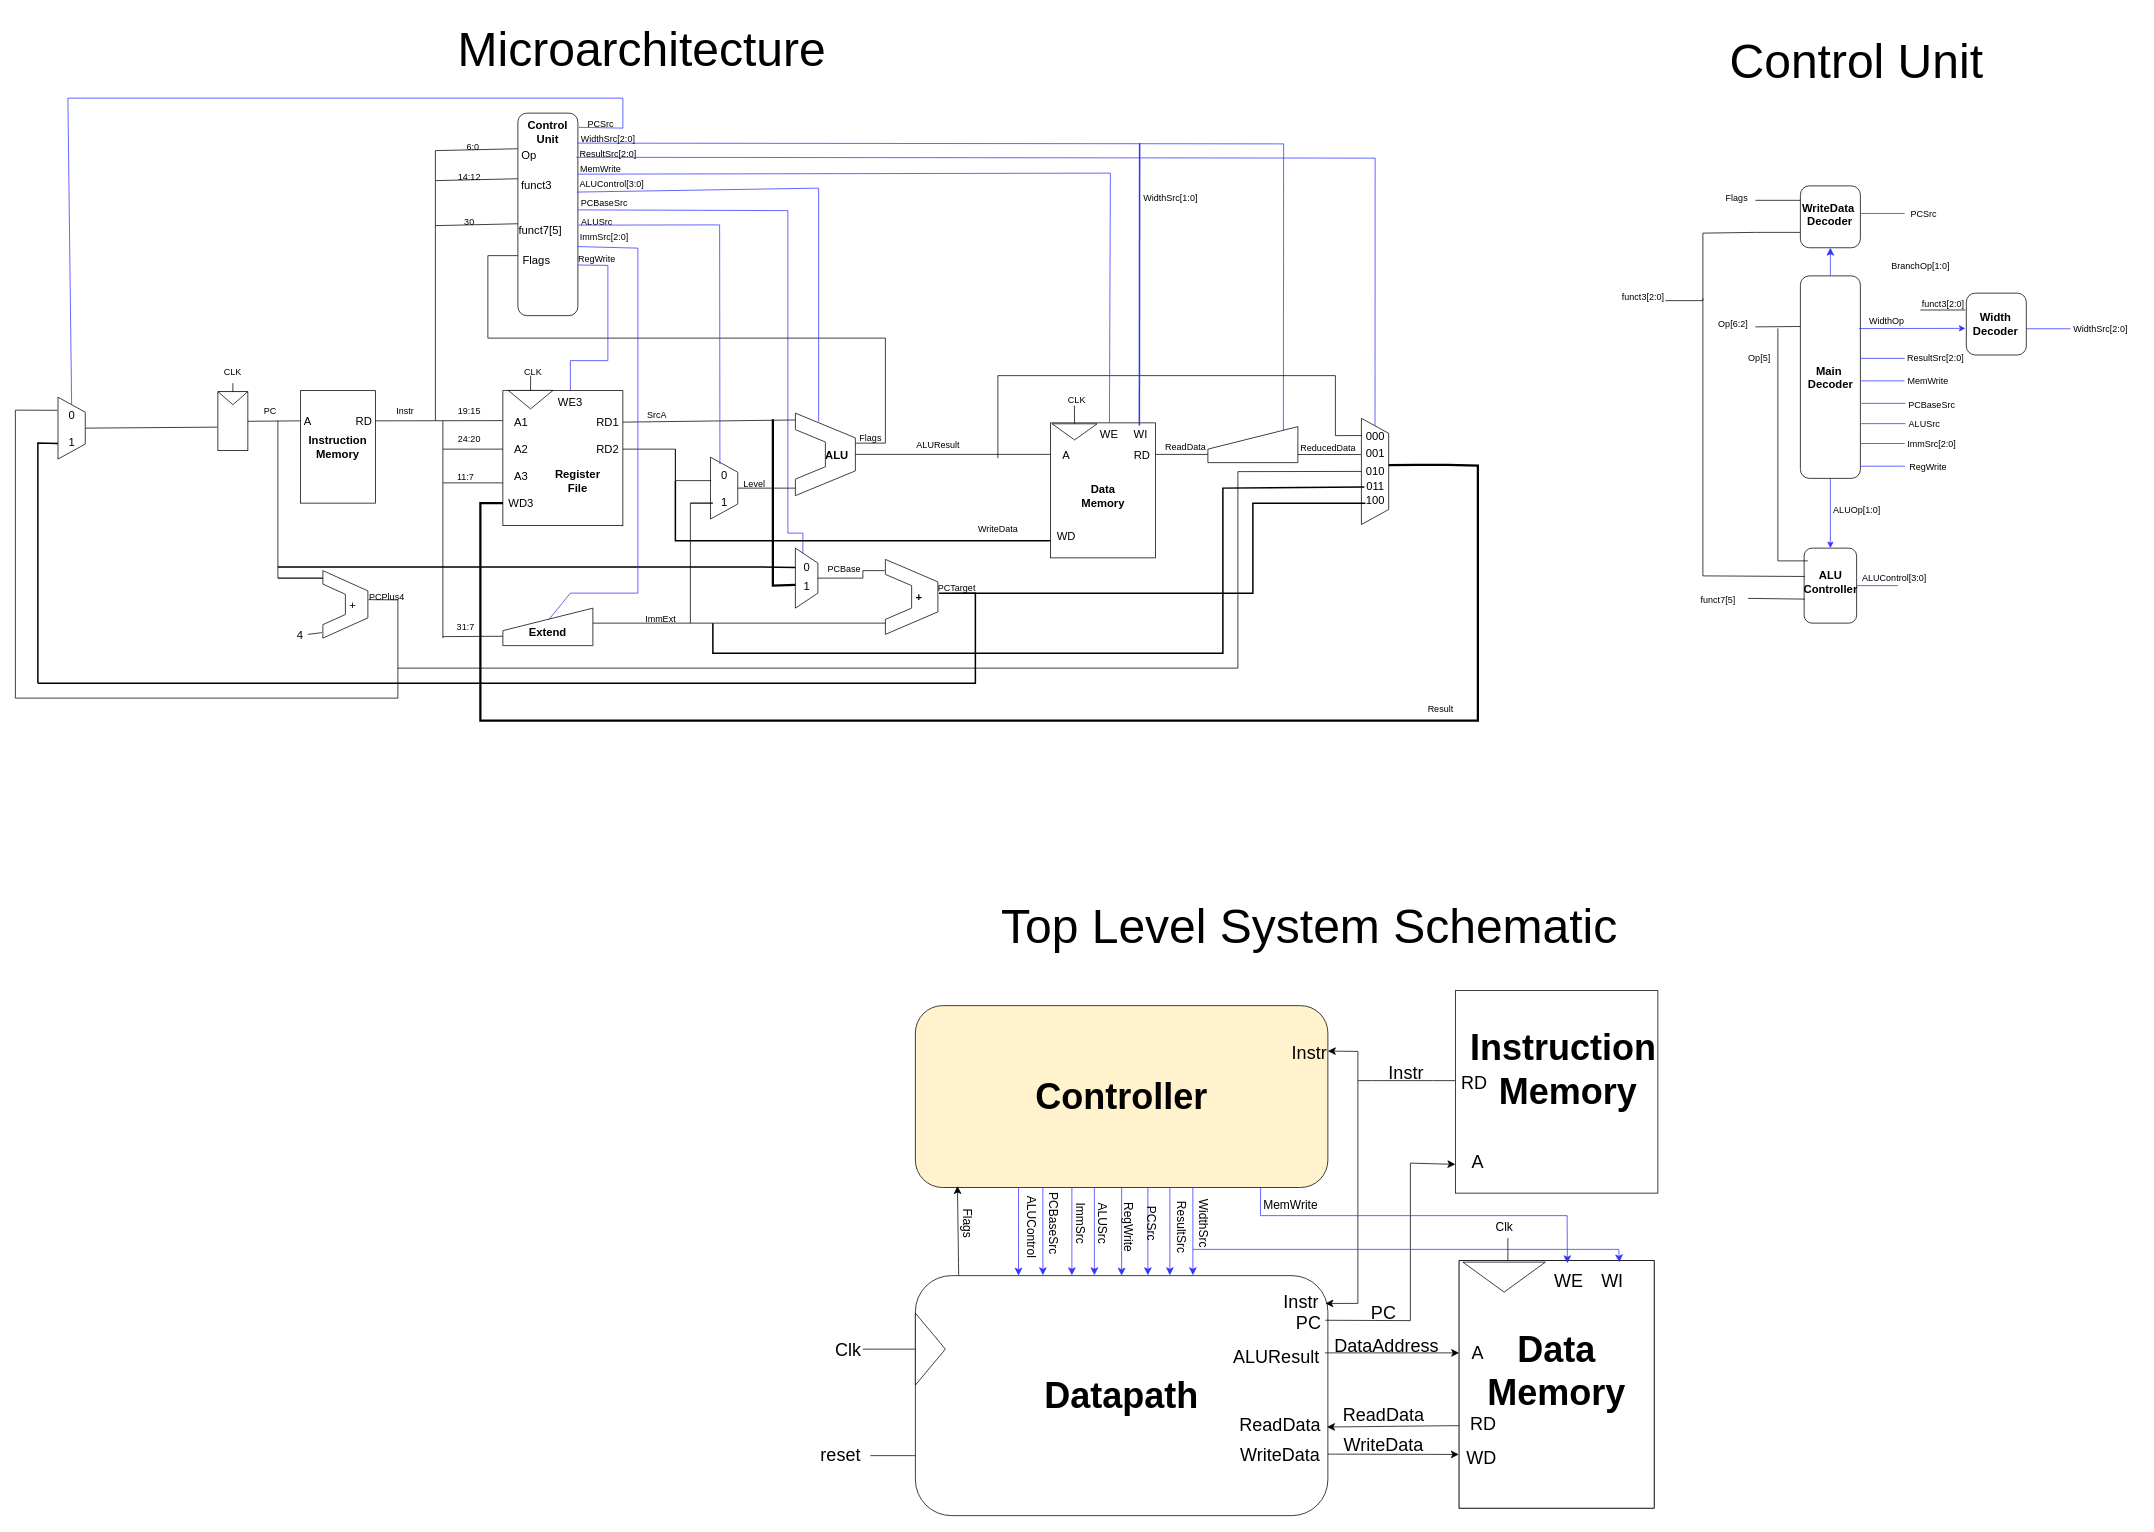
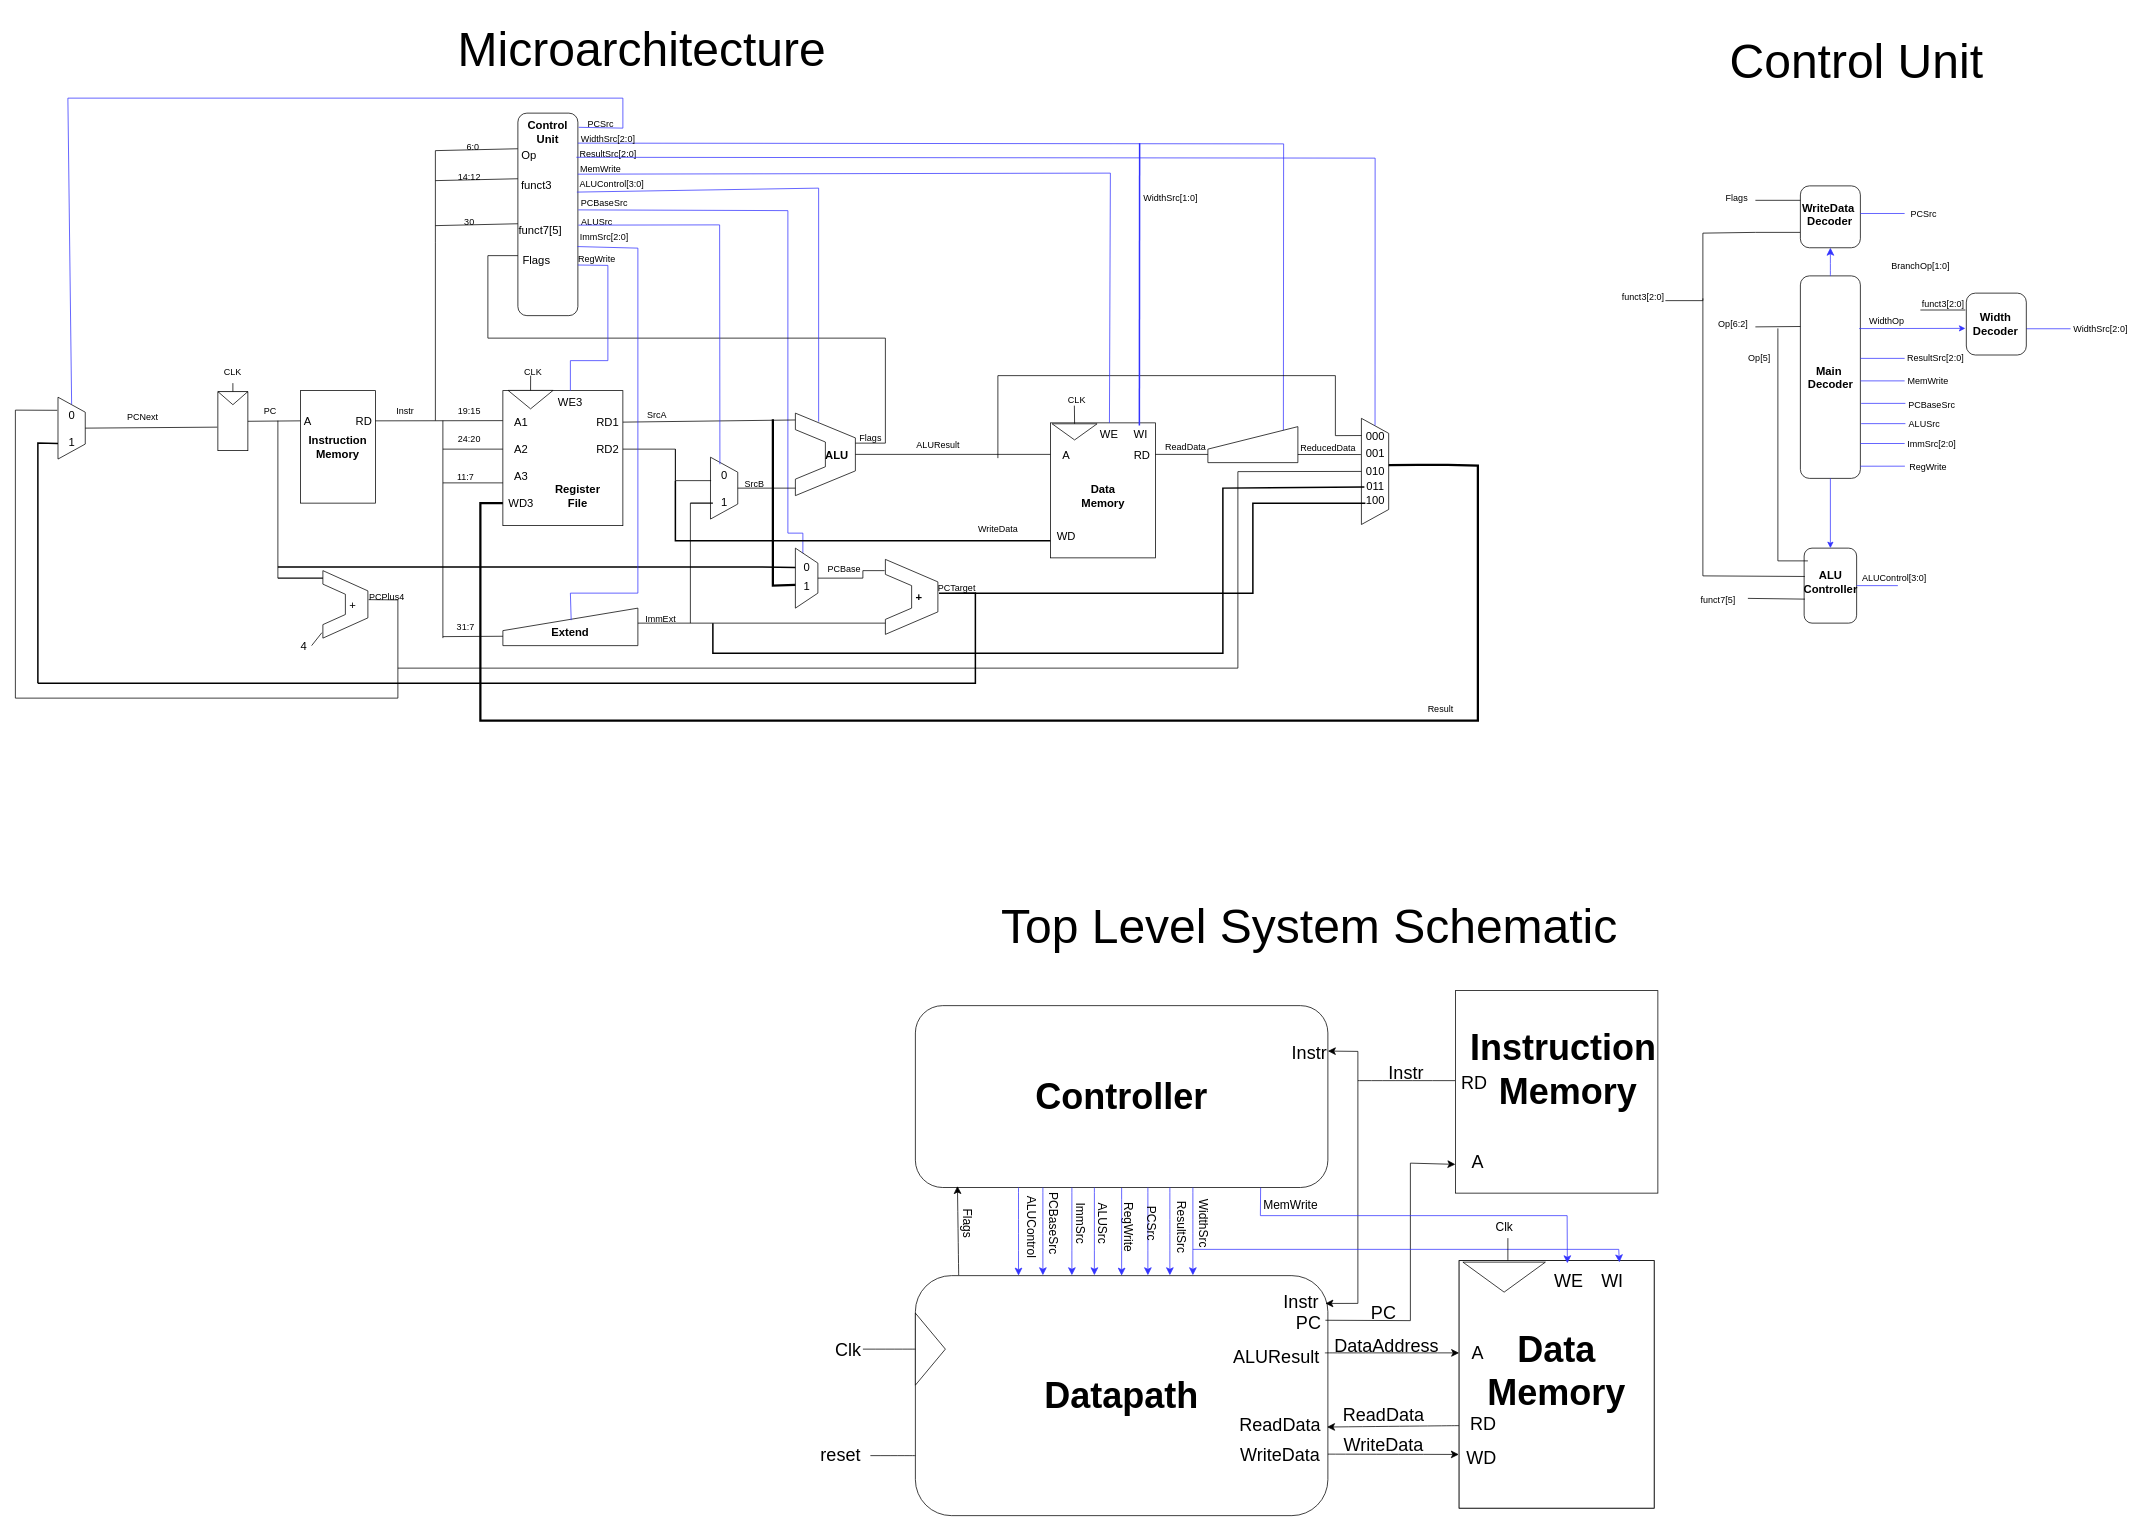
none -> (143, 417)
(578, 480) -> (578, 495)
(755, 484) -> (755, 484)
(1857, 510) -> none
(548, 627) -> (570, 627)
(300, 634) -> (304, 645)
(1122, 1096) -> (1122, 1096)
